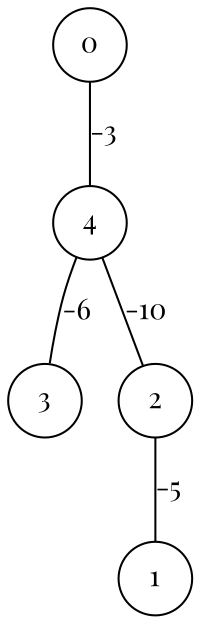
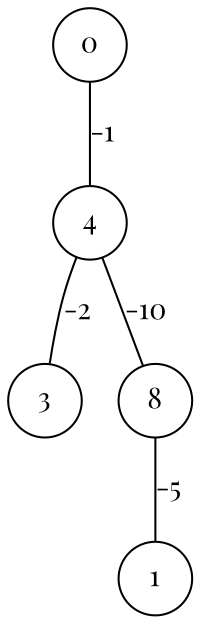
(103, 134) -> (103, 134)
(78, 312) -> (78, 312)
(155, 401) -> (155, 401)
